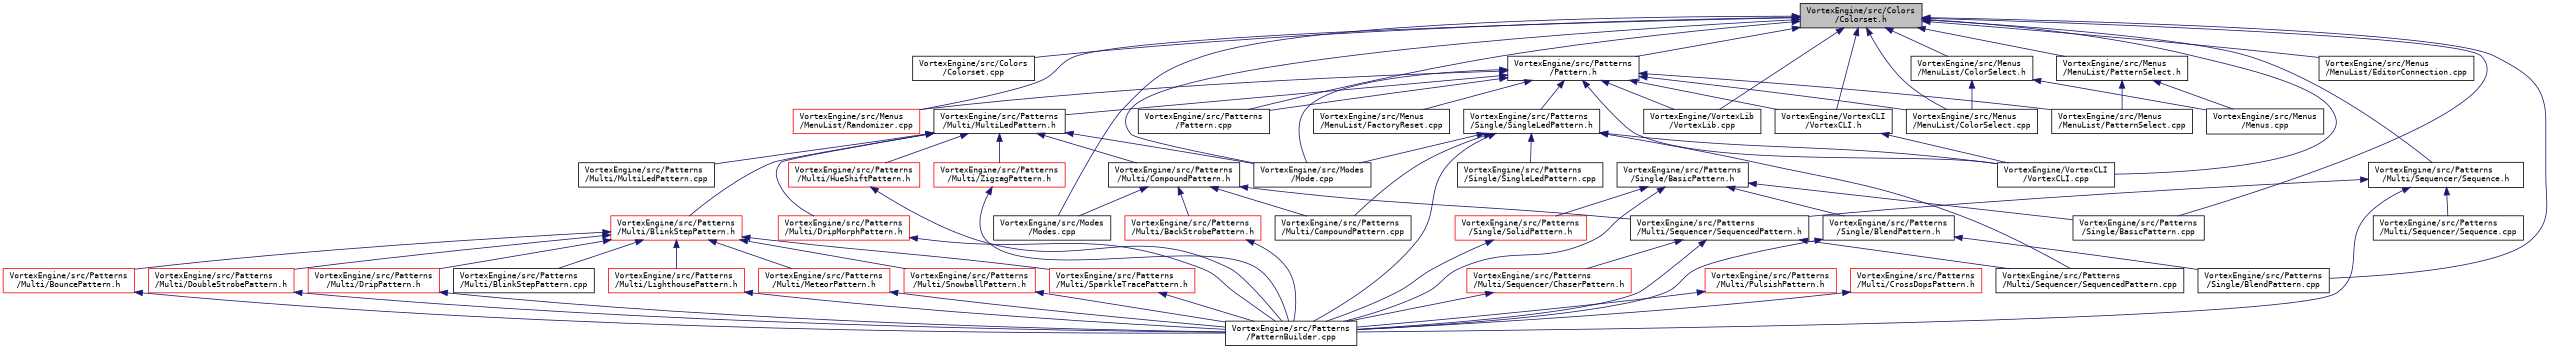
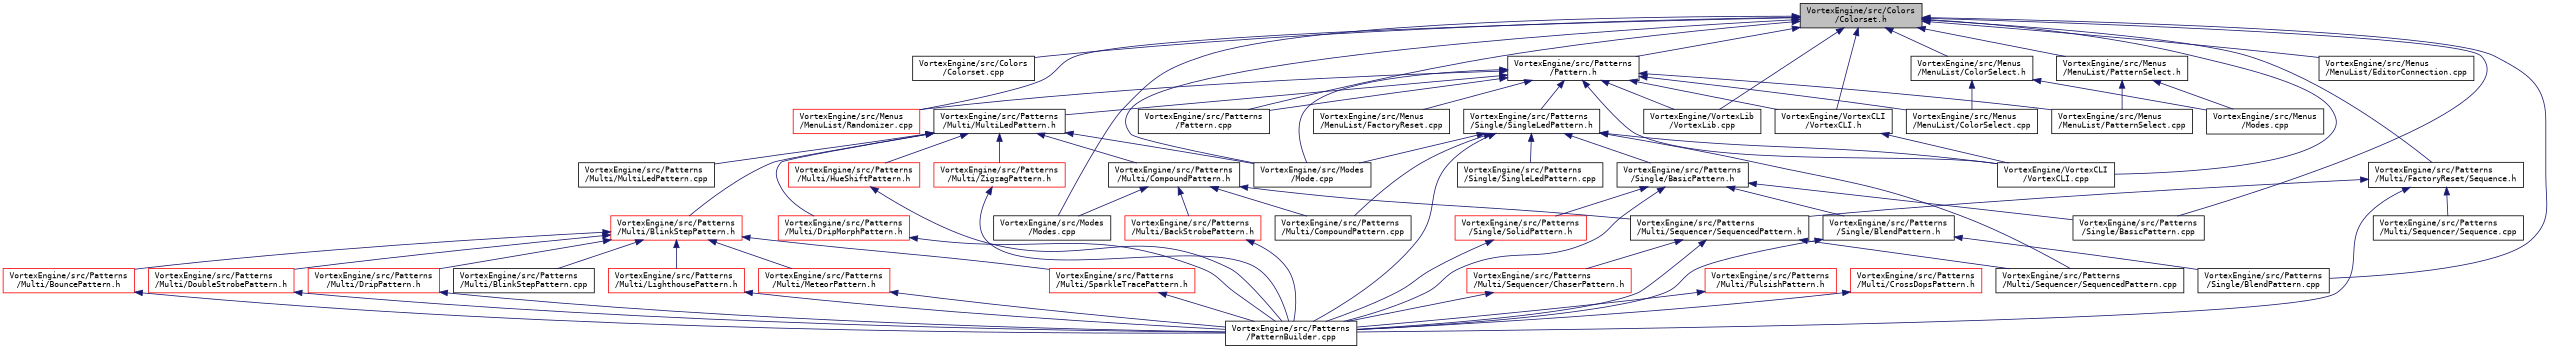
(1902, 79) -> none
(2265, 121) -> (2265, 121)
none -> (1611, 150)
(2446, 175) -> (2446, 175)
(970, 281) -> none
